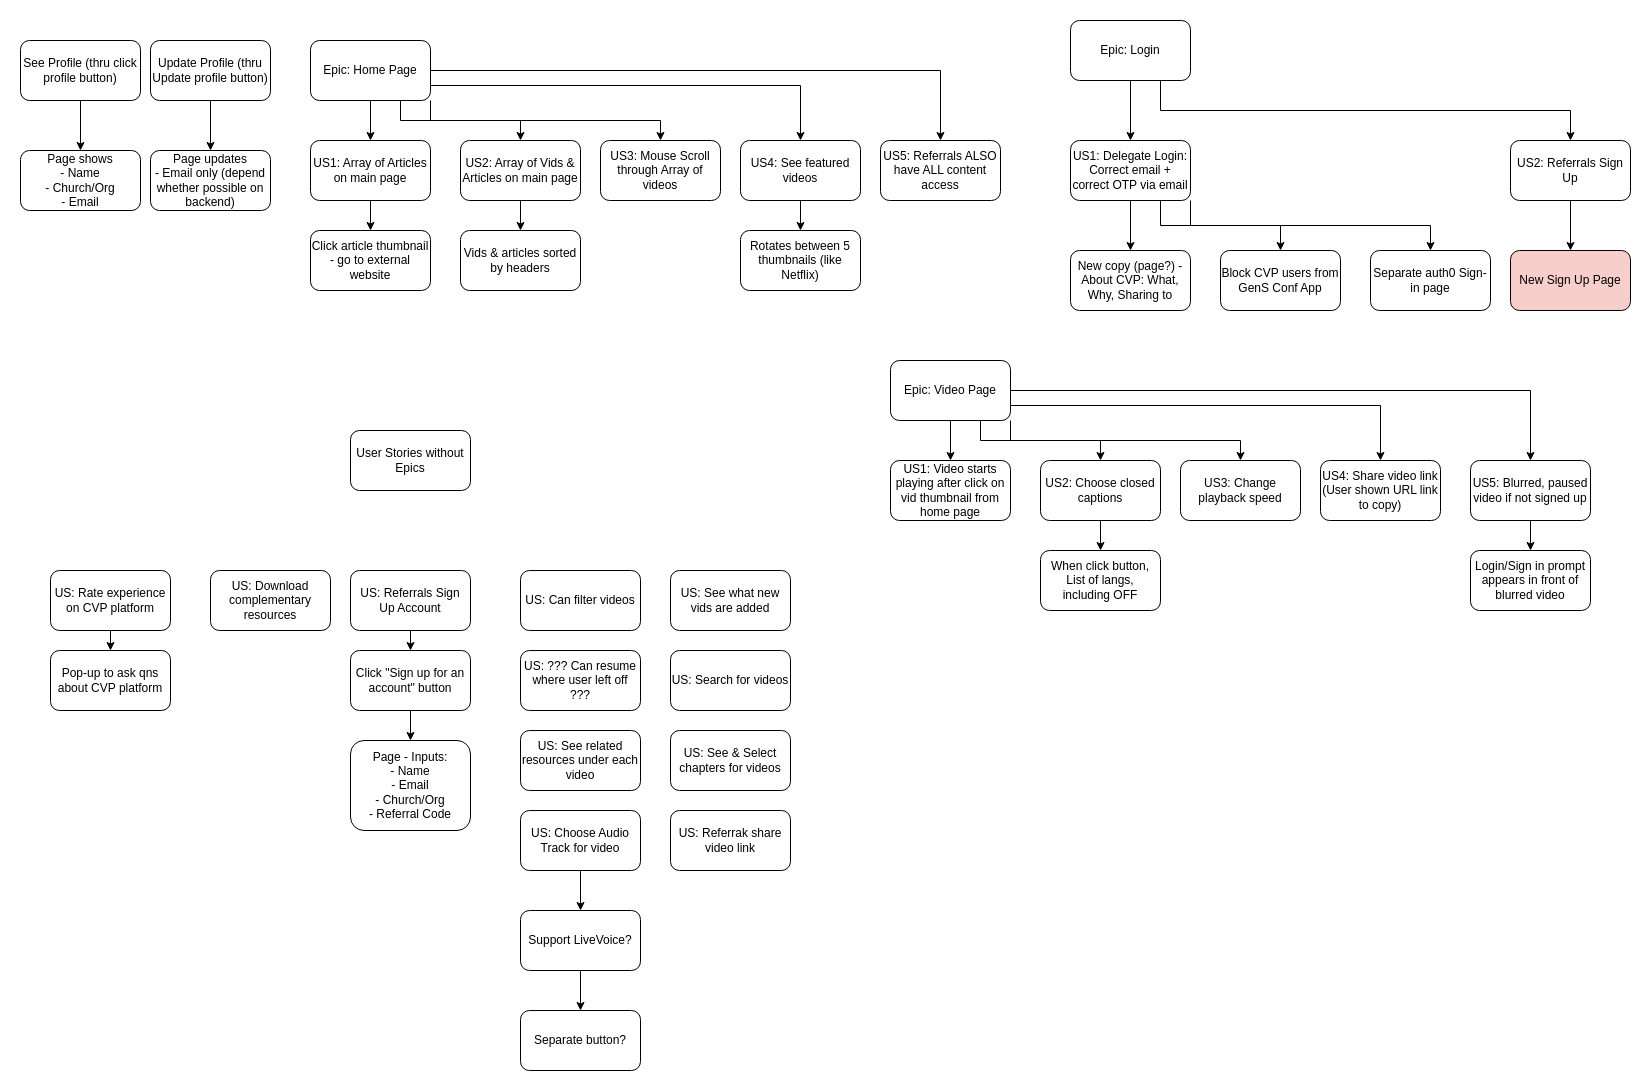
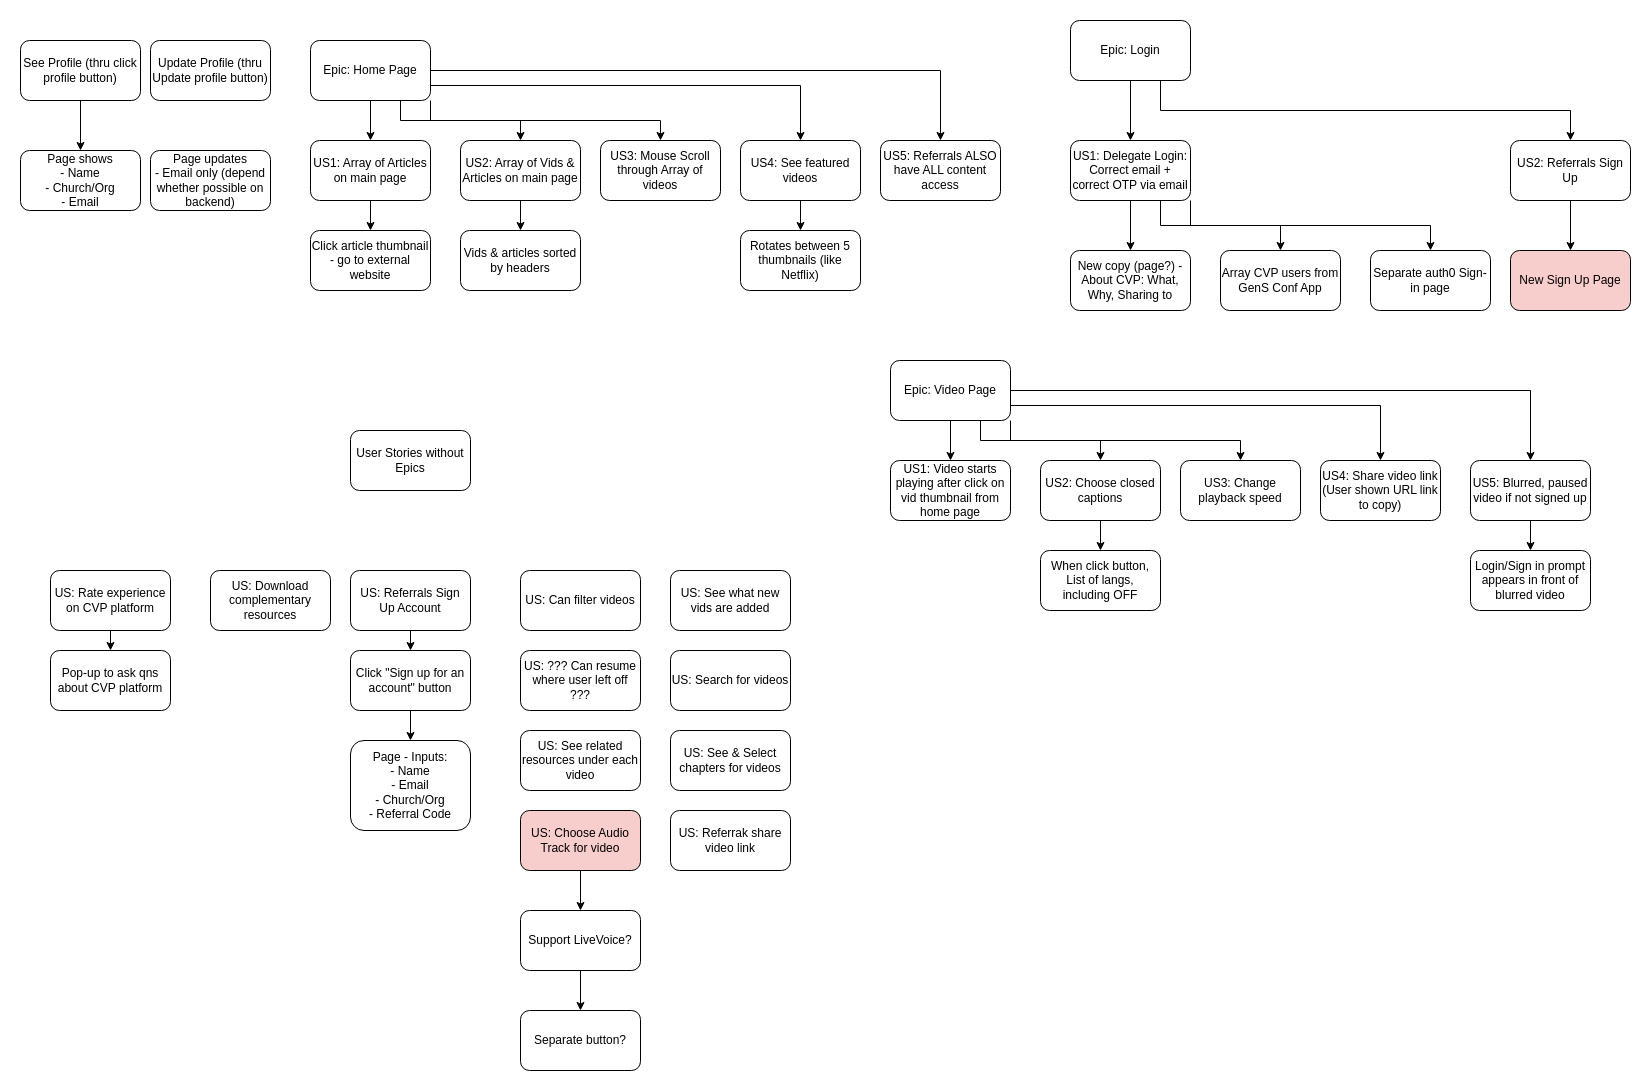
(211, 122) -> none
(1281, 281) -> (1281, 281)
(581, 841) -> (581, 841)
